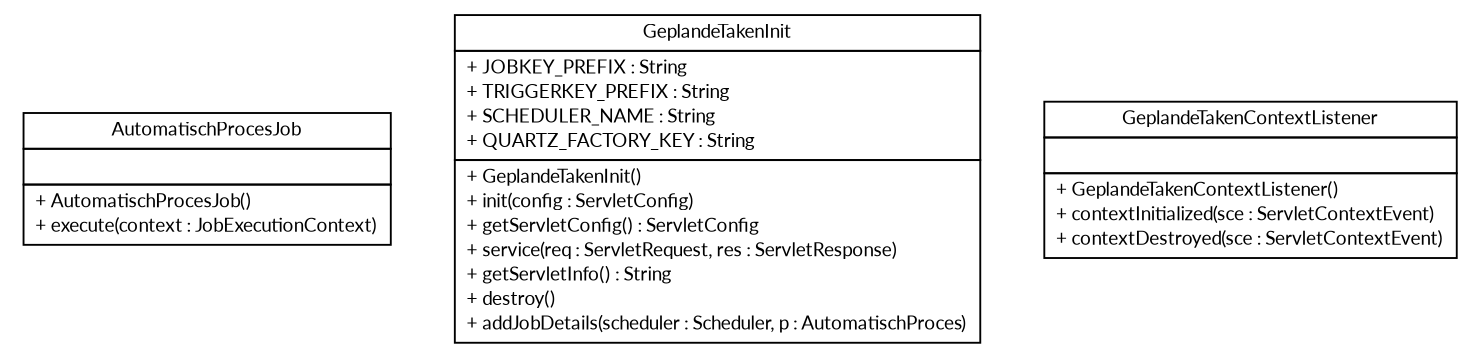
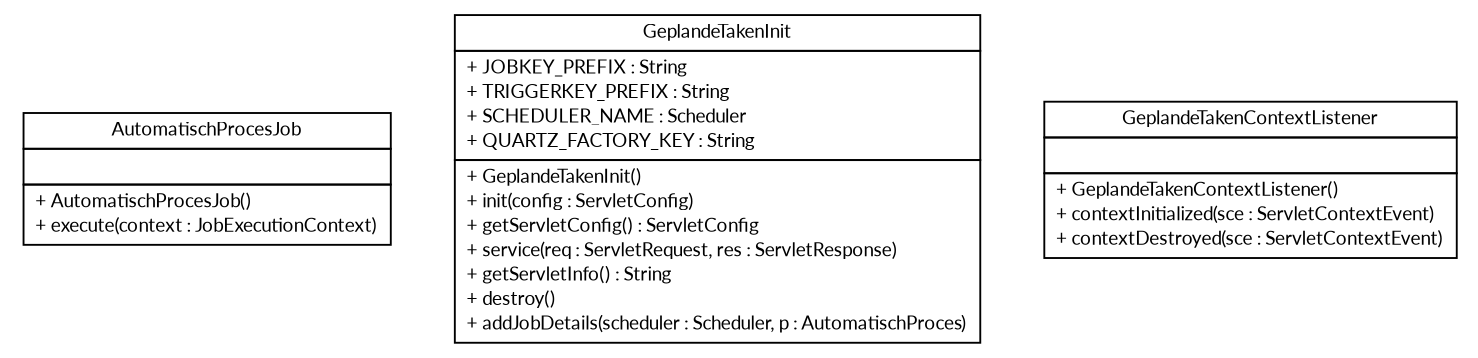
(591, 117) -> (607, 117)
